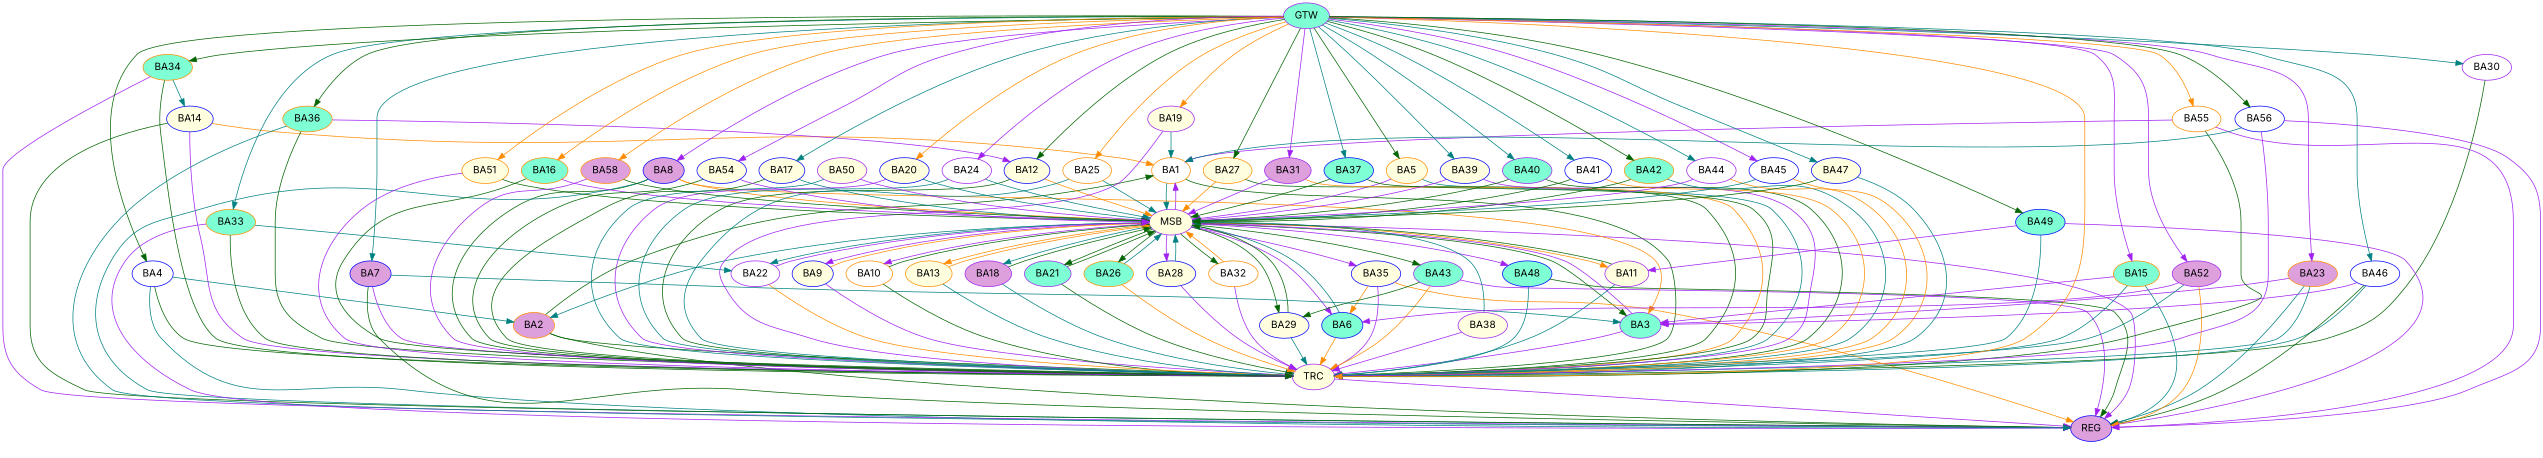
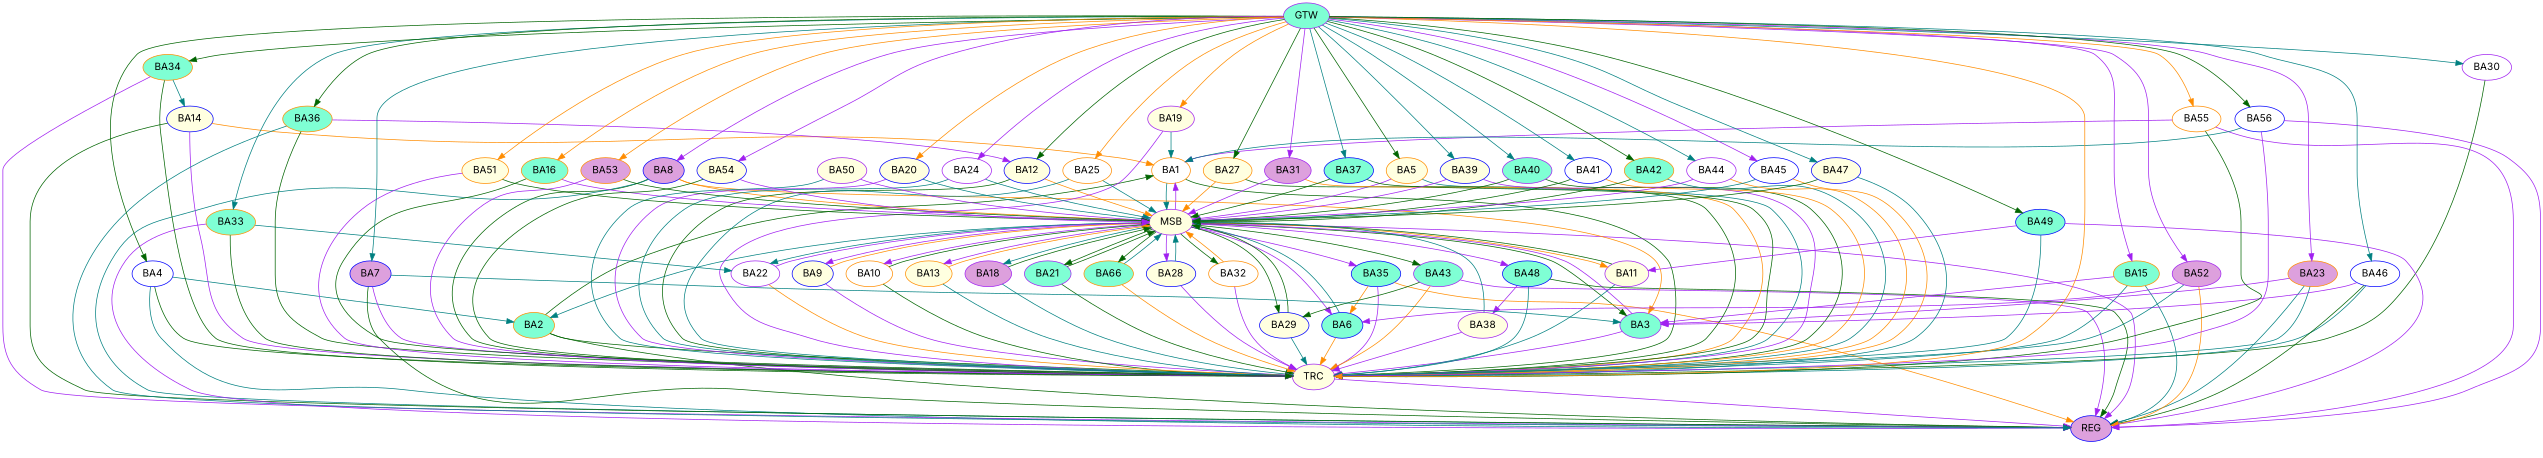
(606, 171) -> (606, 171)
(782, 171) -> none
(1049, 239) -> (1049, 239)
(1109, 274) -> (1109, 274)
(1376, 274) -> (1376, 274)
none -> (1508, 297)
(534, 325) -> (534, 325)
